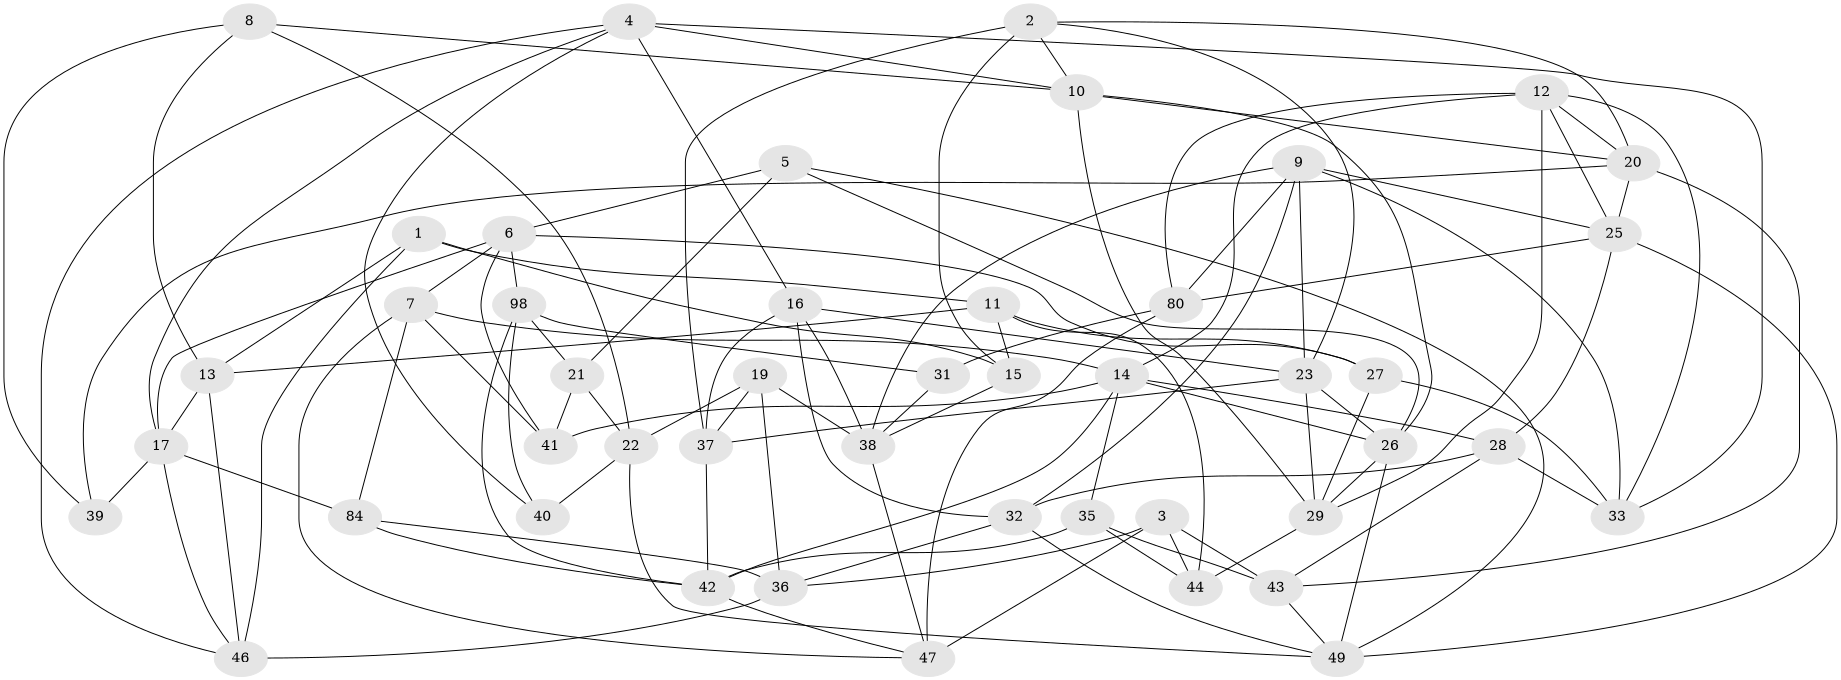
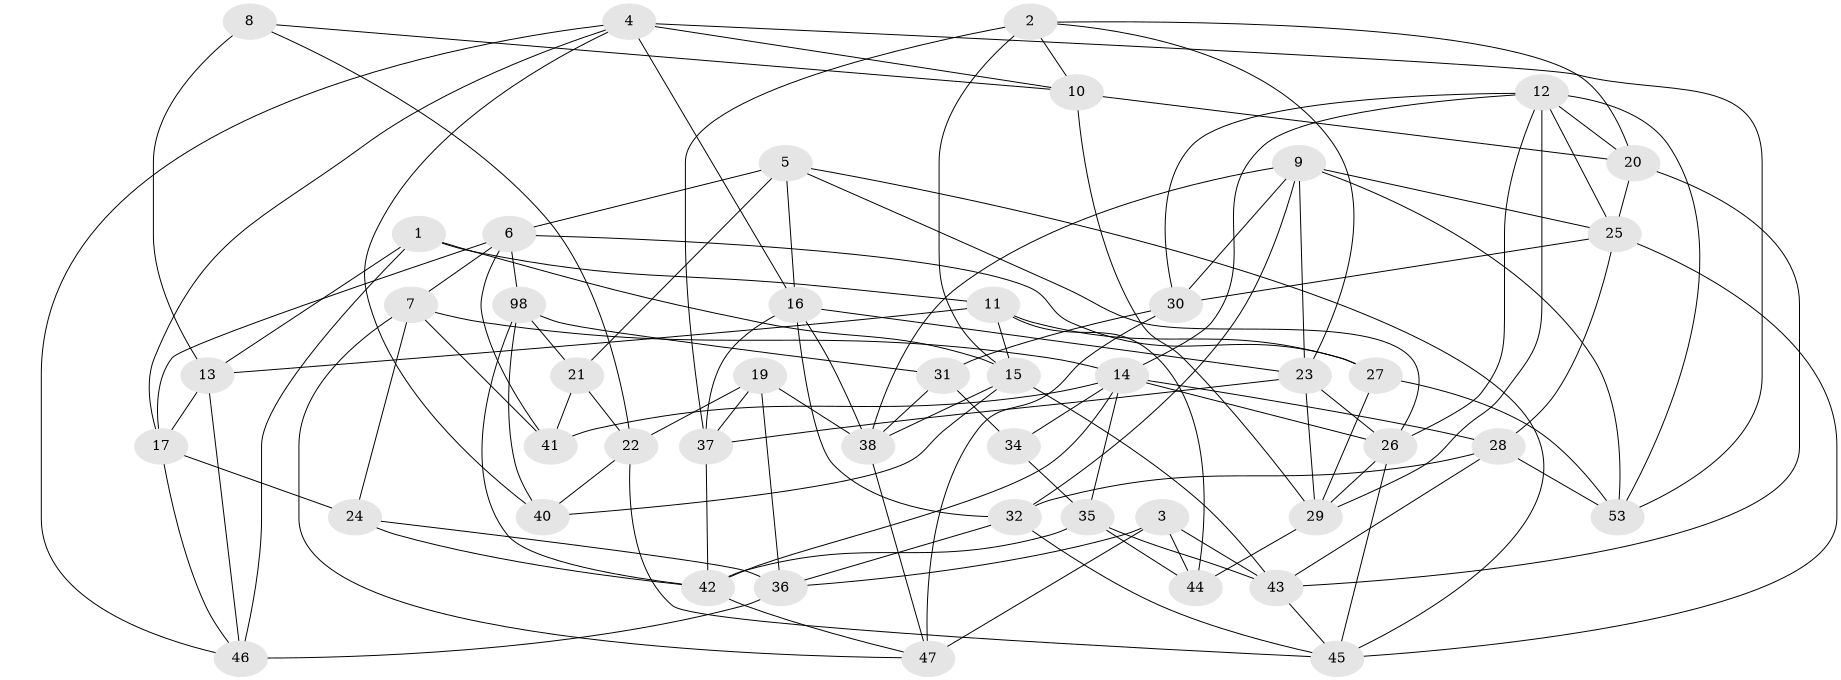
(1355, 164) -> (1504, 293)
none -> (791, 234)
(1176, 305) -> (1176, 305)
none -> (1014, 446)
none -> (1159, 468)
none -> (797, 489)
(95, 517) -> none
(355, 517) -> (355, 517)
(1618, 517) -> (1618, 517)
(1337, 659) -> (1337, 659)
